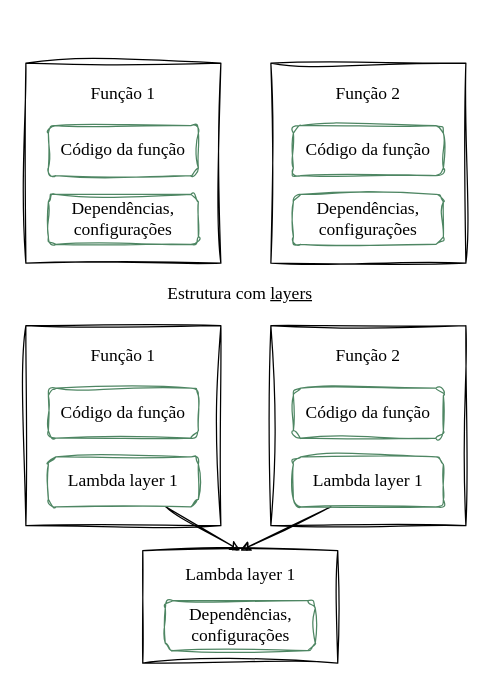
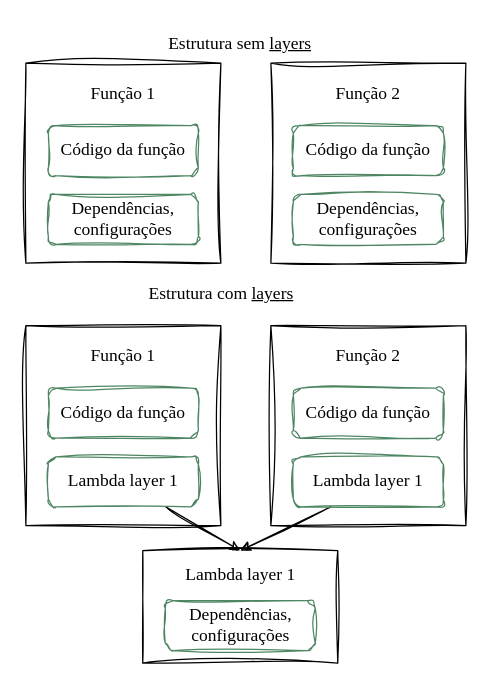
none -> (240, 44)
(240, 294) -> (221, 294)
